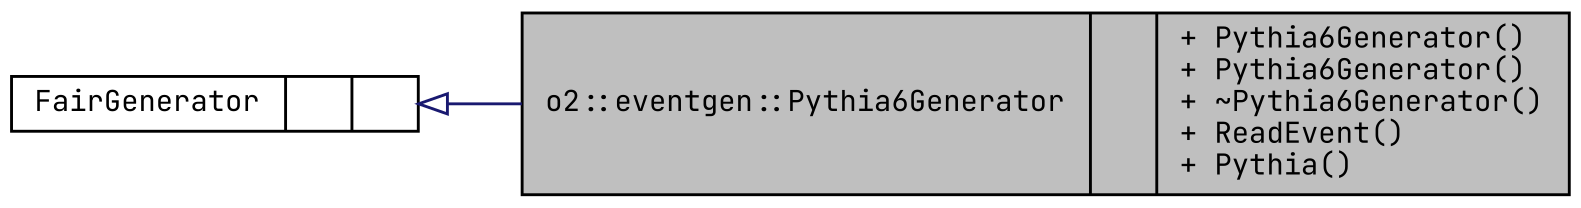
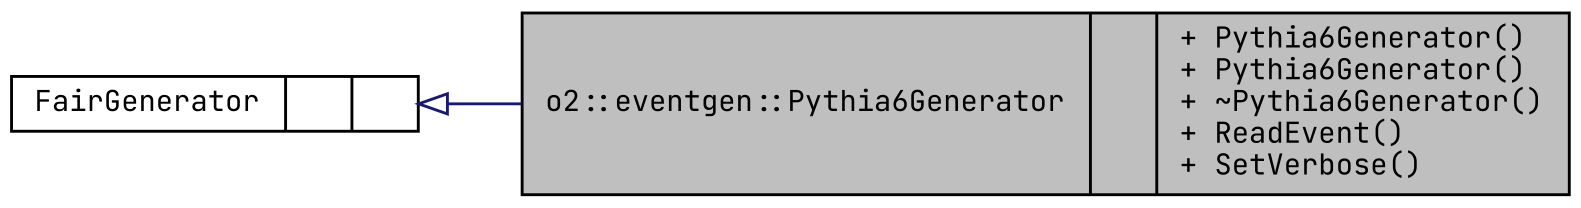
(1268, 166) -> (1302, 166)
